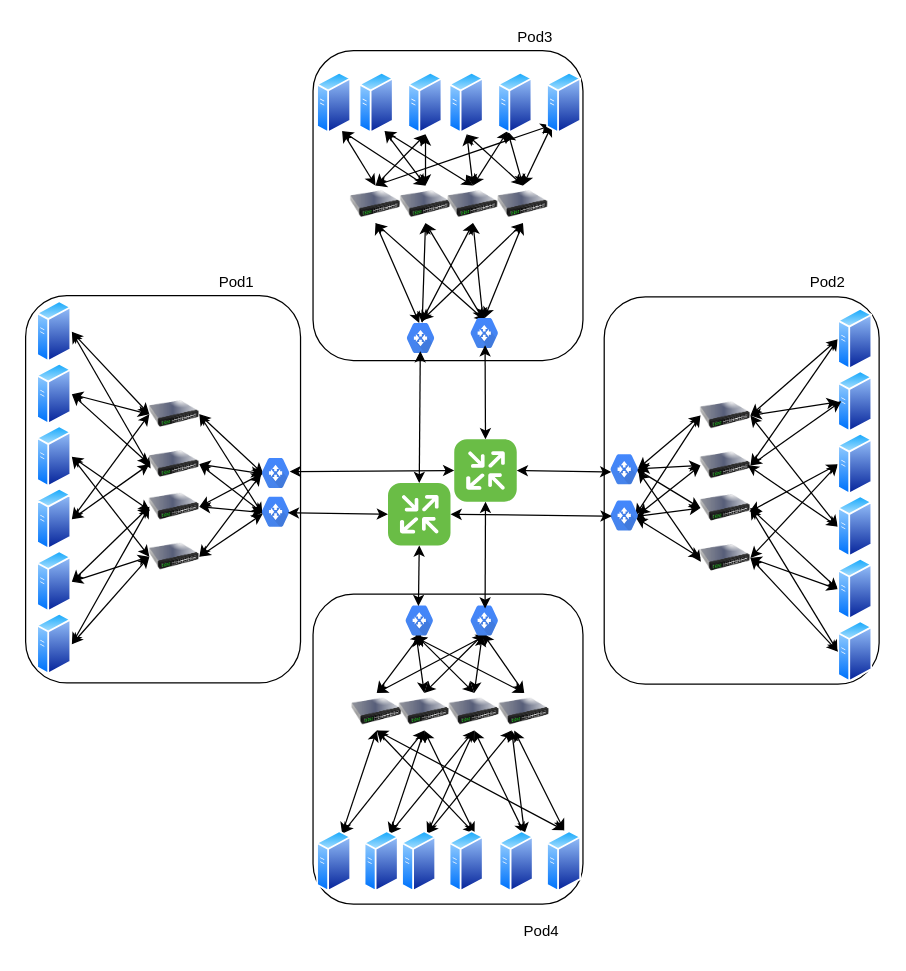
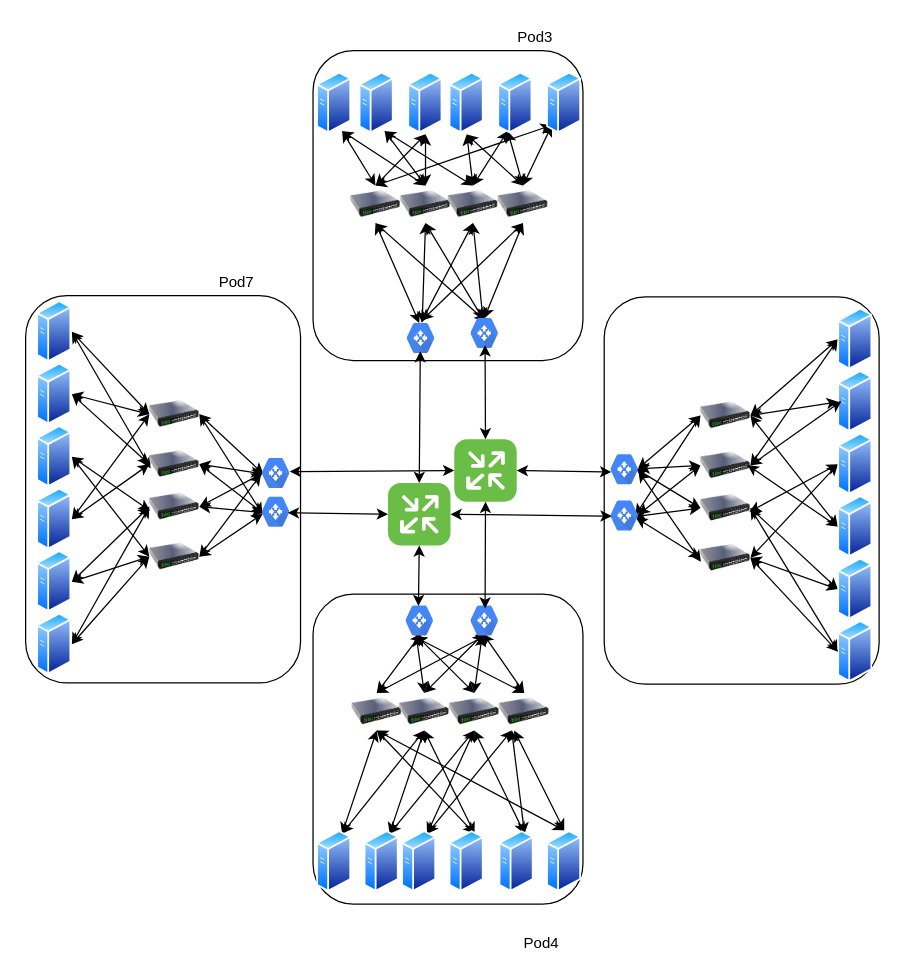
(237, 283) -> (237, 283)
(828, 283) -> none
(542, 932) -> (542, 944)
